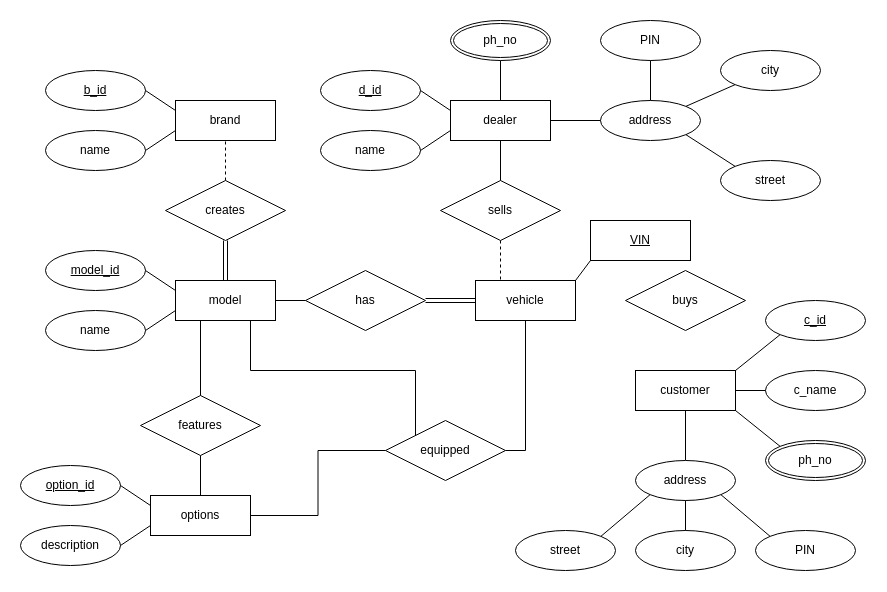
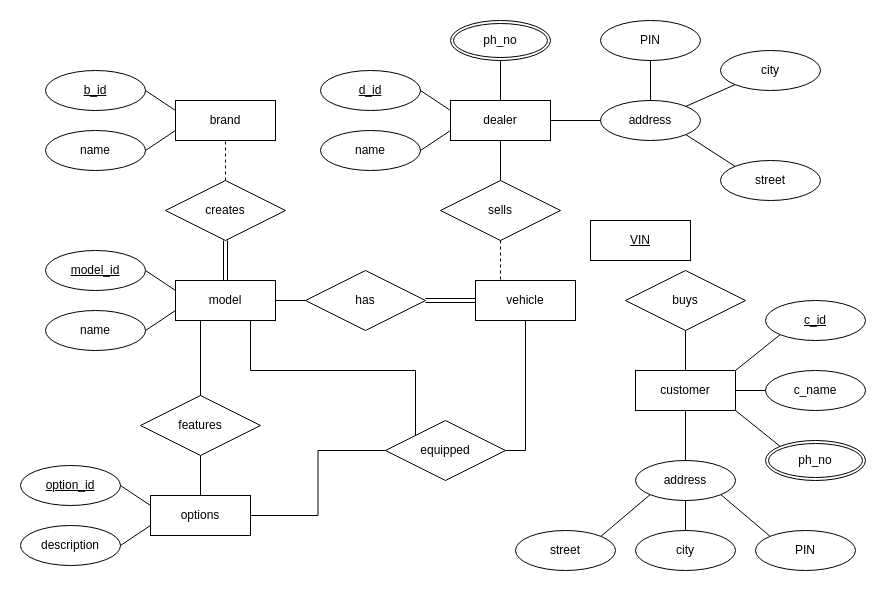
(583, 270) -> none
none -> (686, 351)
